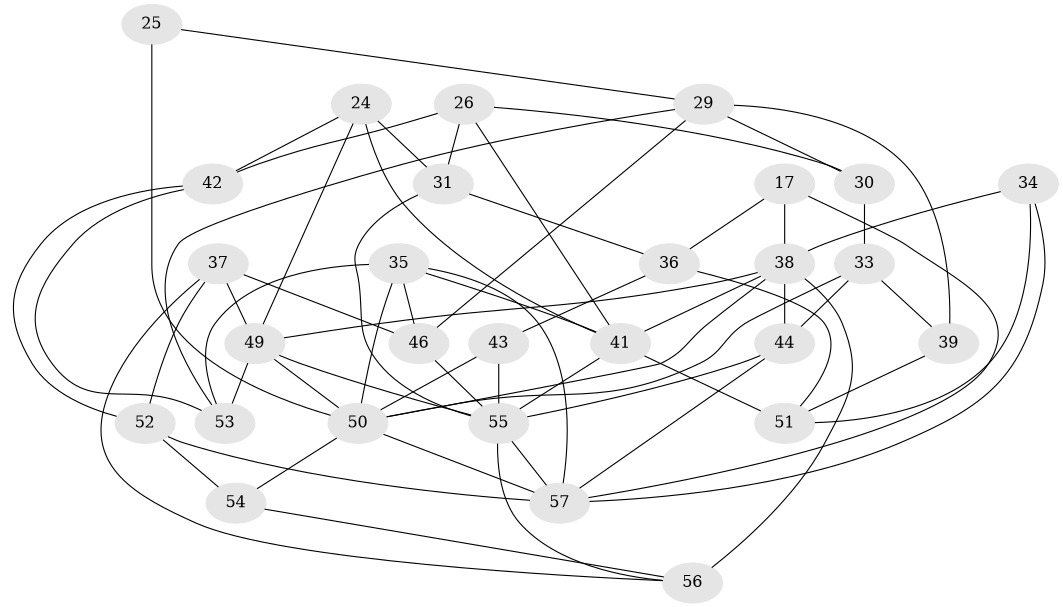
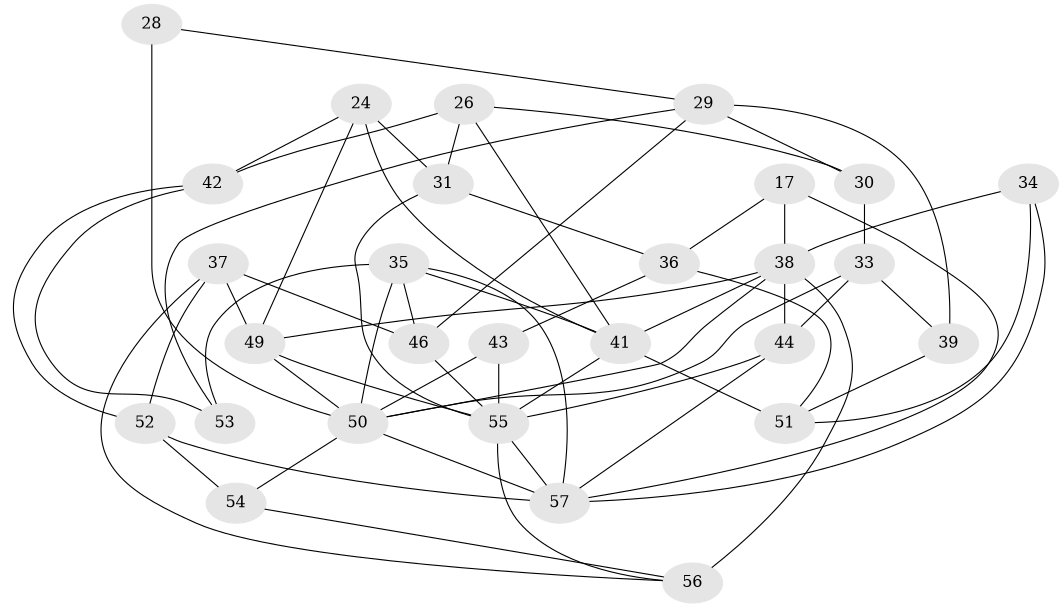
(152, 24) -> (152, 24)
(239, 386) -> none
